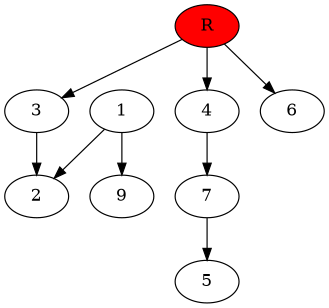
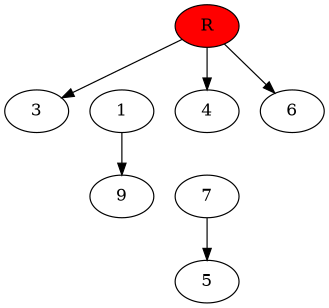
(207, 148) -> none
(37, 196) -> none
